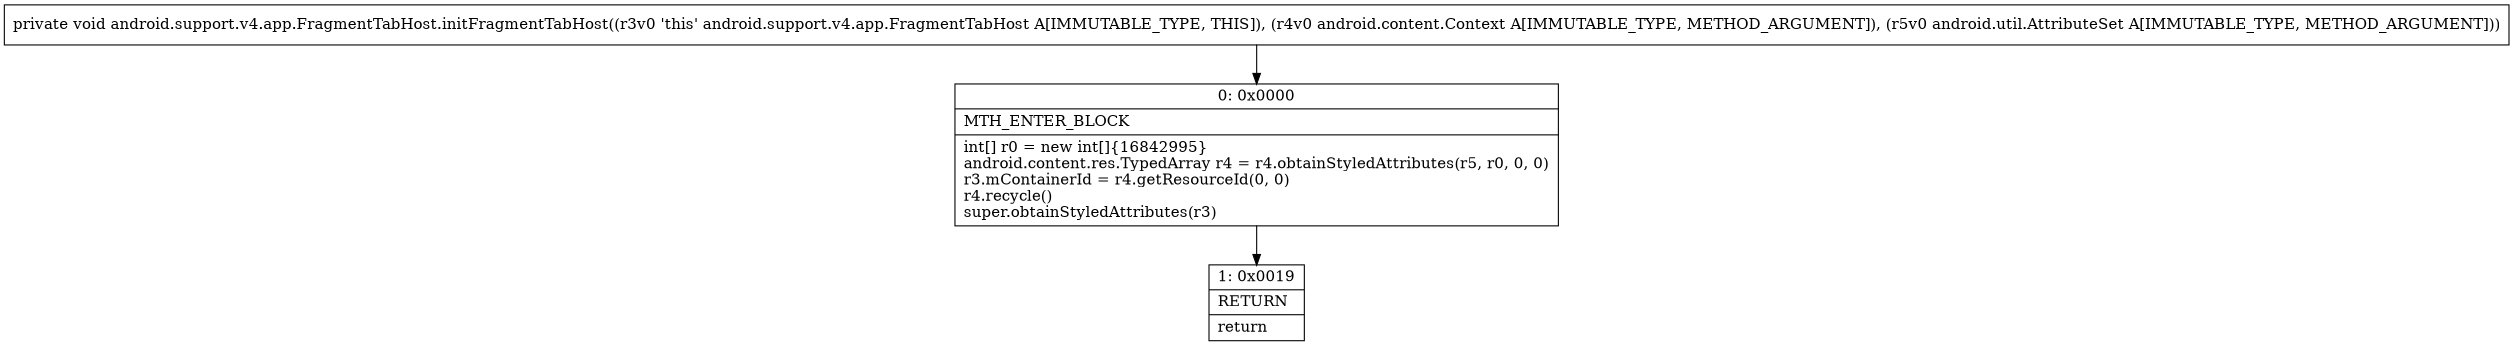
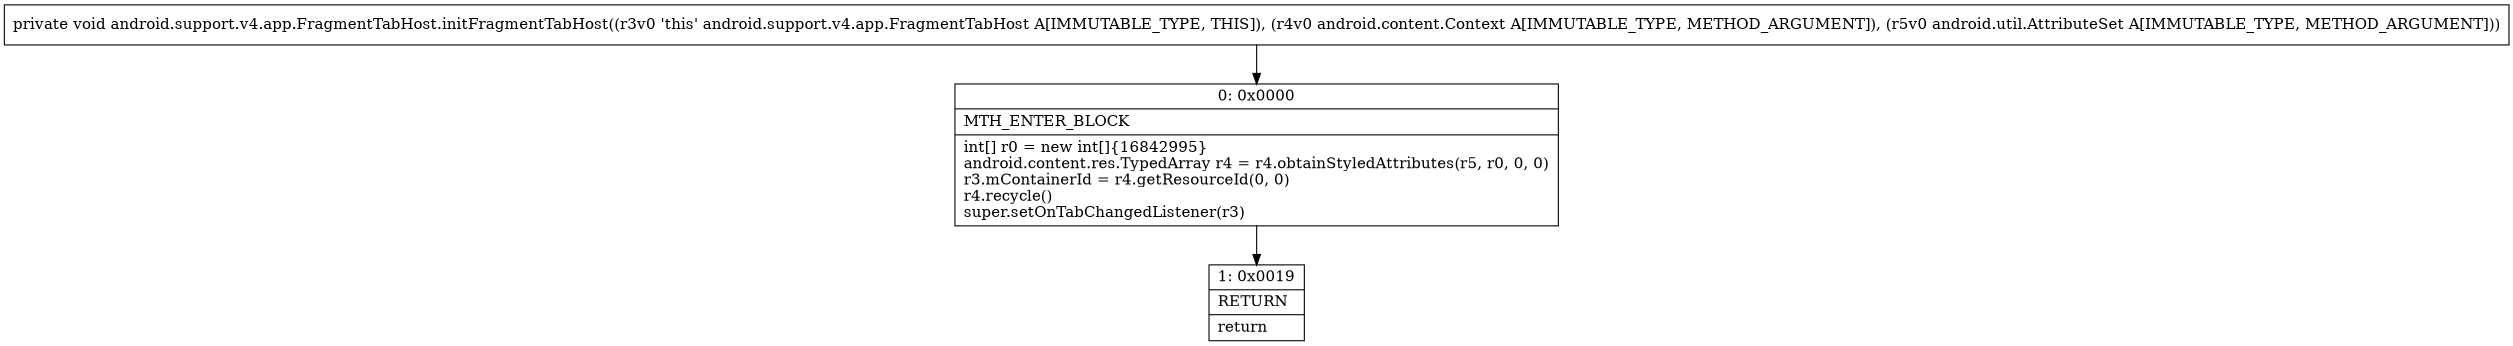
(1090, 212) -> (1104, 212)
